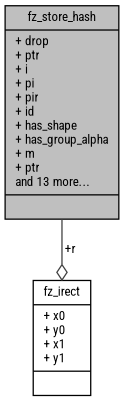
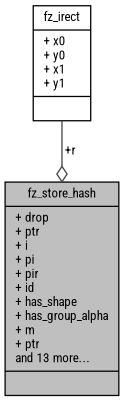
(62, 242) -> (62, 143)
